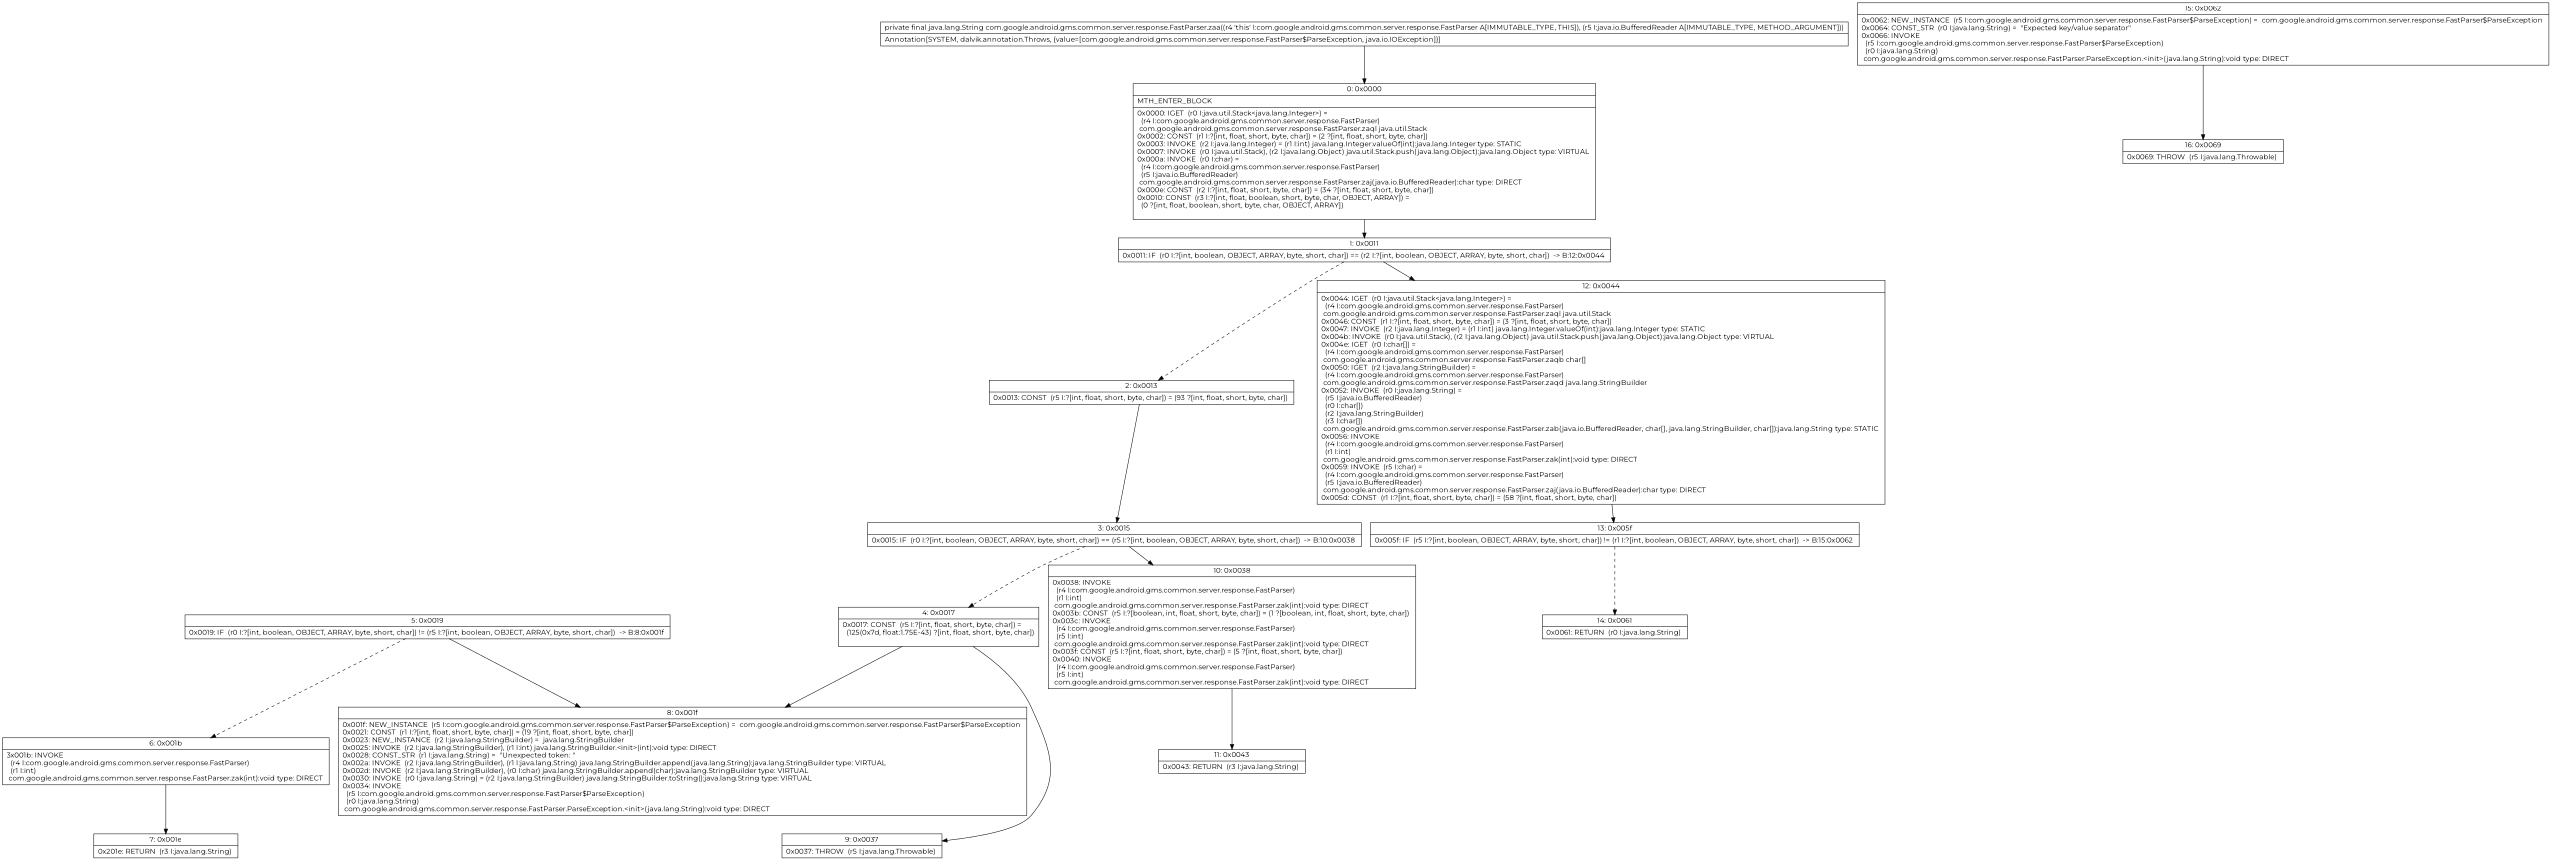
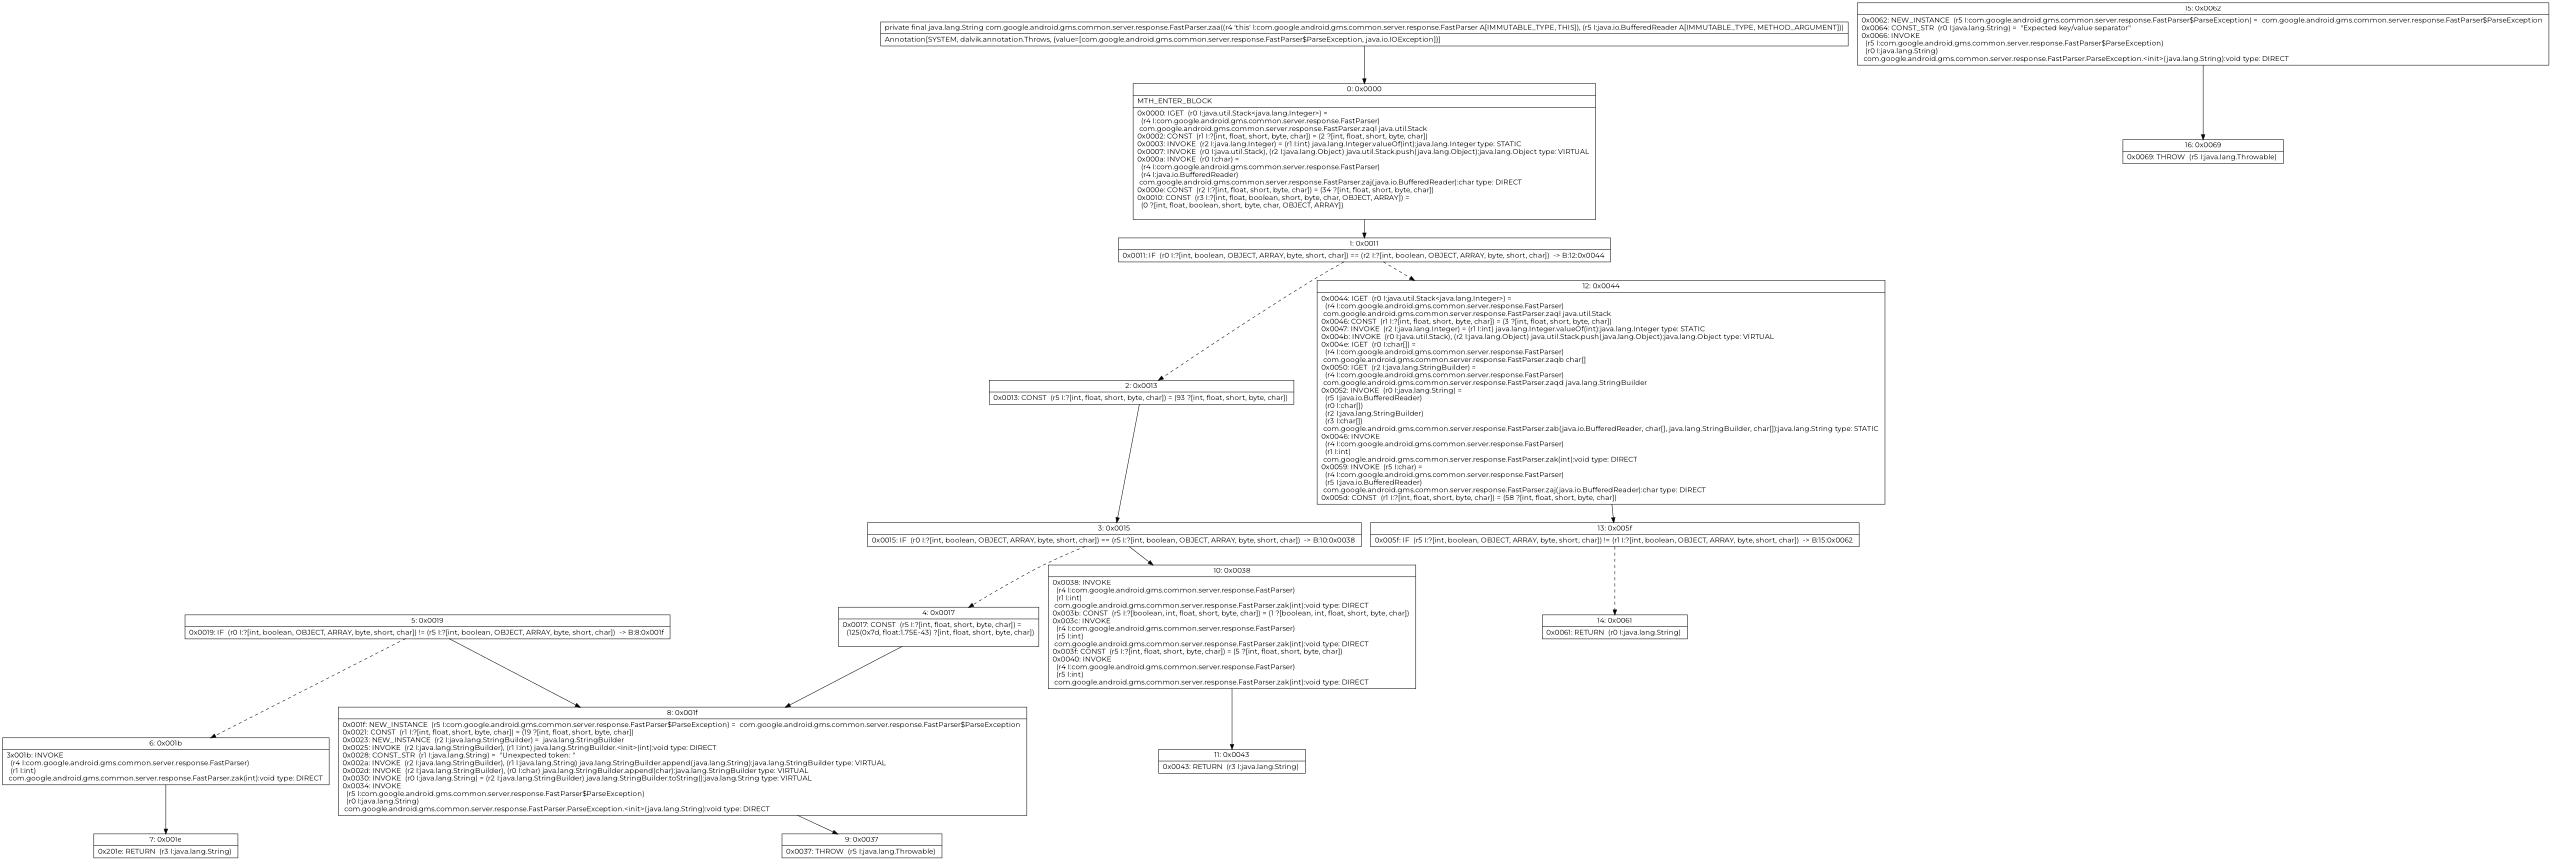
(1188, 175) -> (1188, 175)
(1397, 270) -> (1397, 270)
(1352, 436) -> (1353, 436)
(1050, 764) -> (815, 824)
